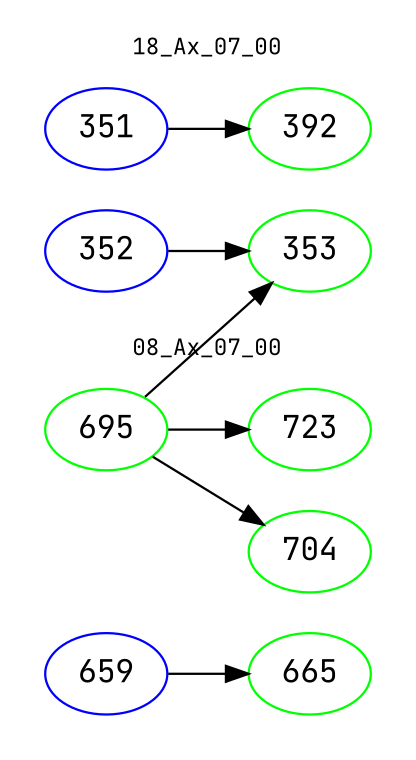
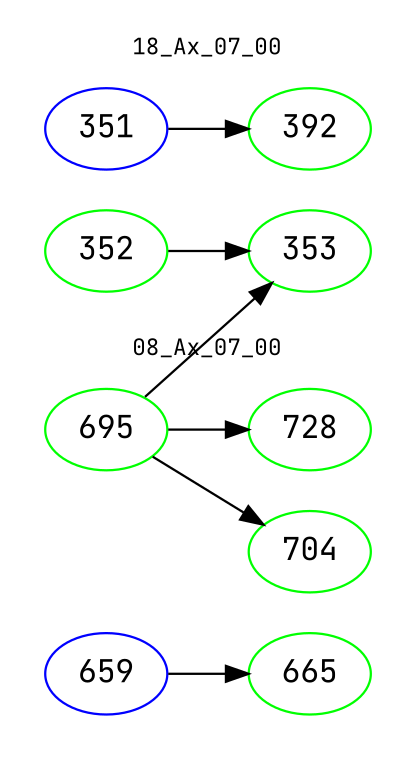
(106, 251) -> (106, 251)
(310, 430) -> (310, 430)
